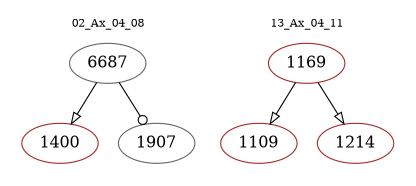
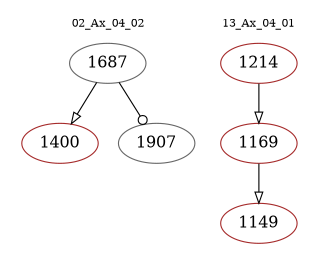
(108, 24) -> (108, 24)
(307, 24) -> (259, 24)
(108, 63) -> (108, 63)
(328, 98) -> (259, 98)
(259, 143) -> (259, 223)
